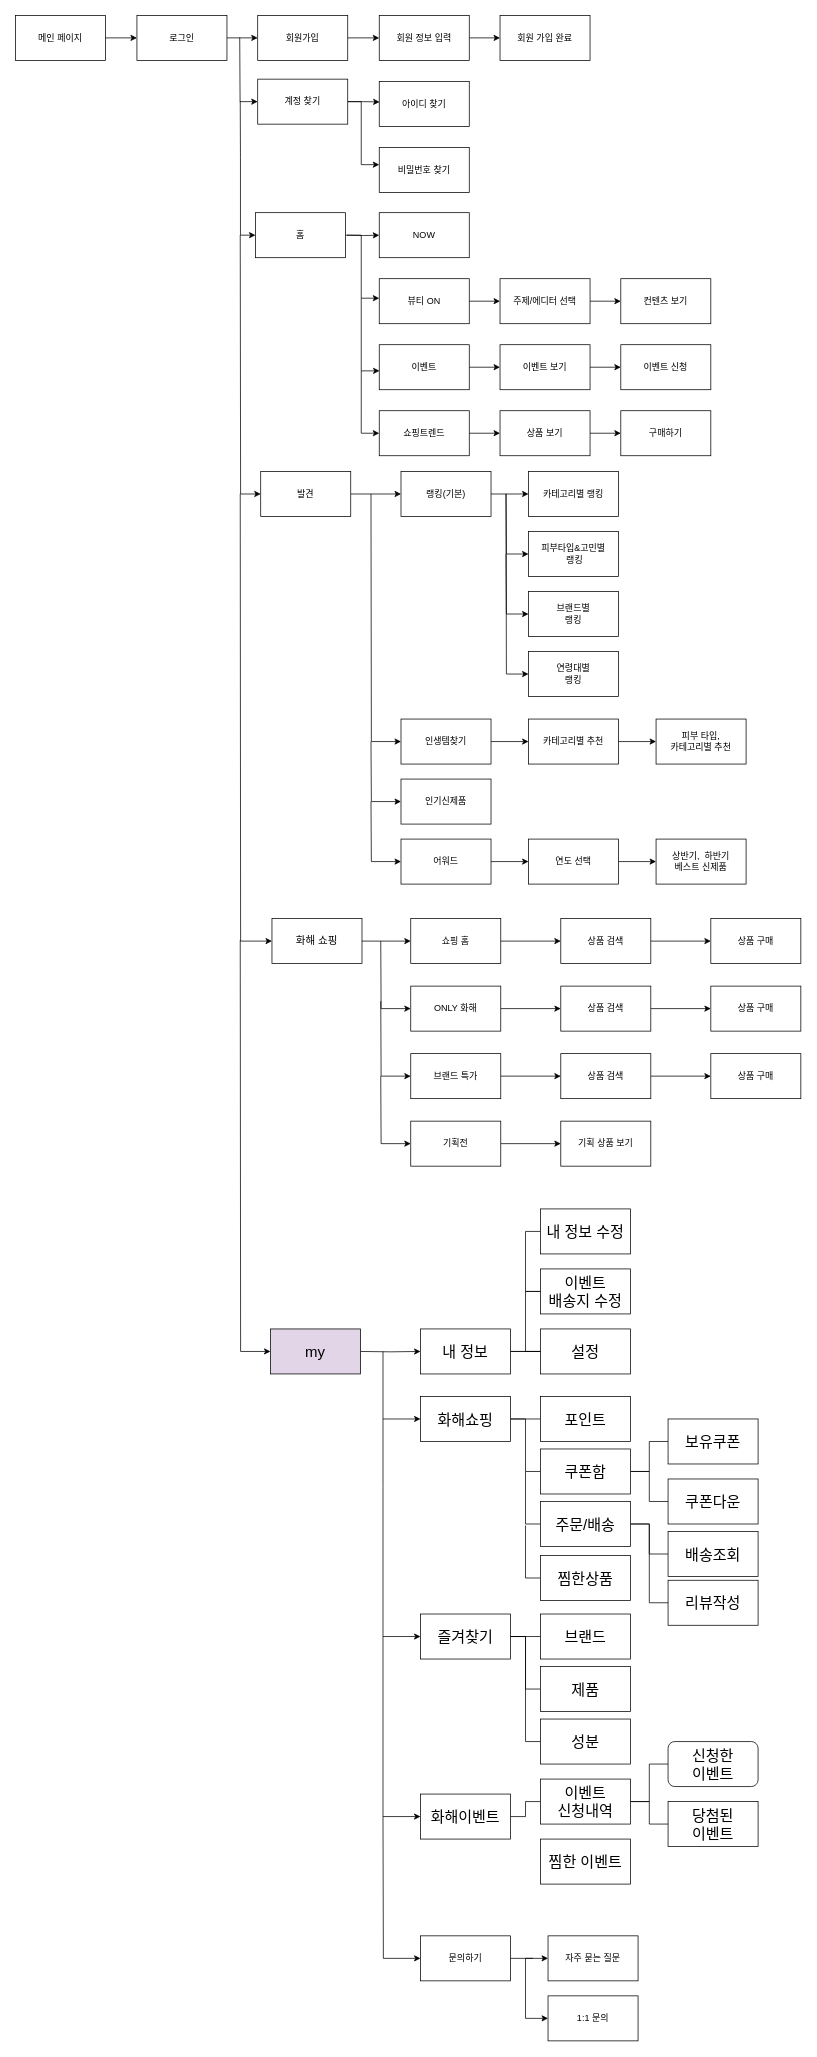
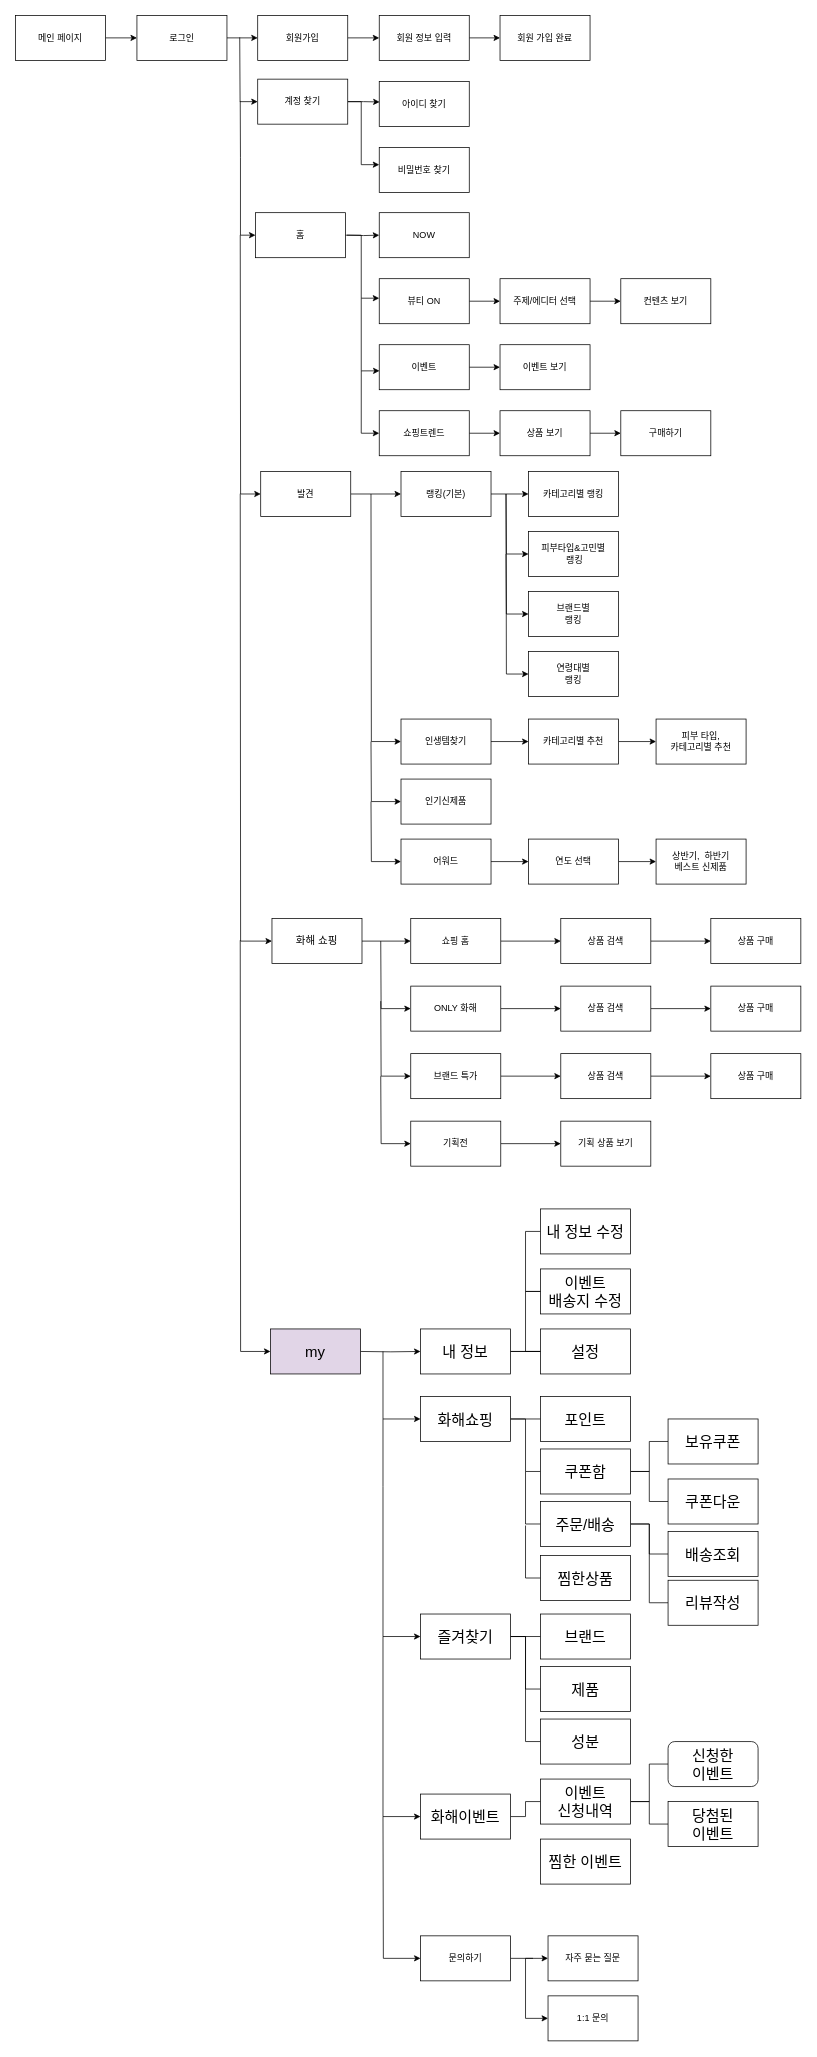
(602, 367) -> none
(666, 367) -> none
